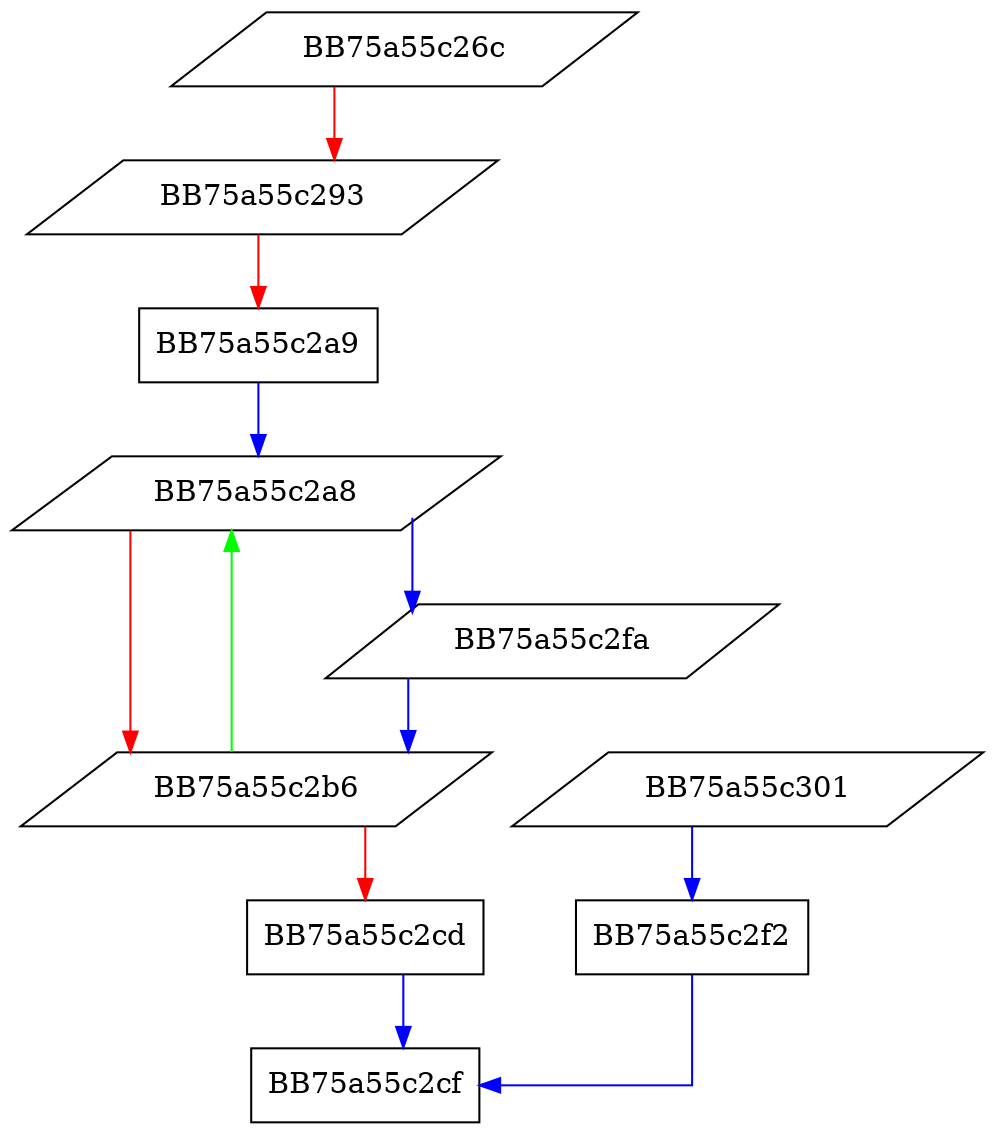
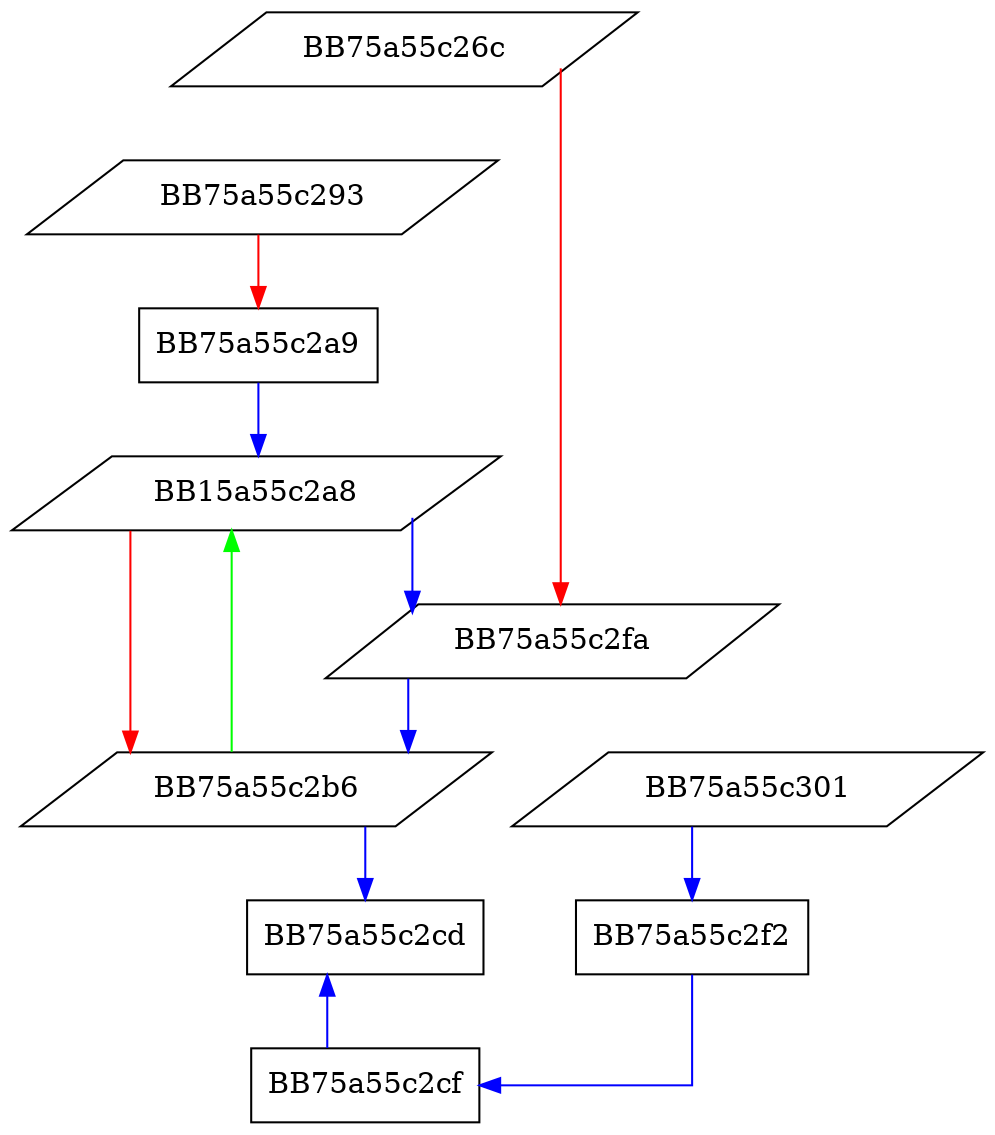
(334, 113) -> (561, 326)
(256, 493) -> (256, 493)
(365, 853) -> (365, 853)
(403, 1001) -> (327, 1022)
